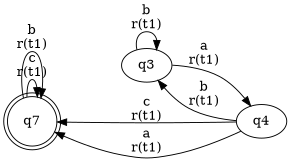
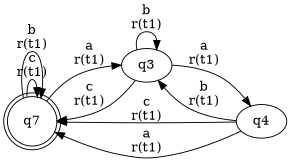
none -> (75, 76)
none -> (106, 108)
